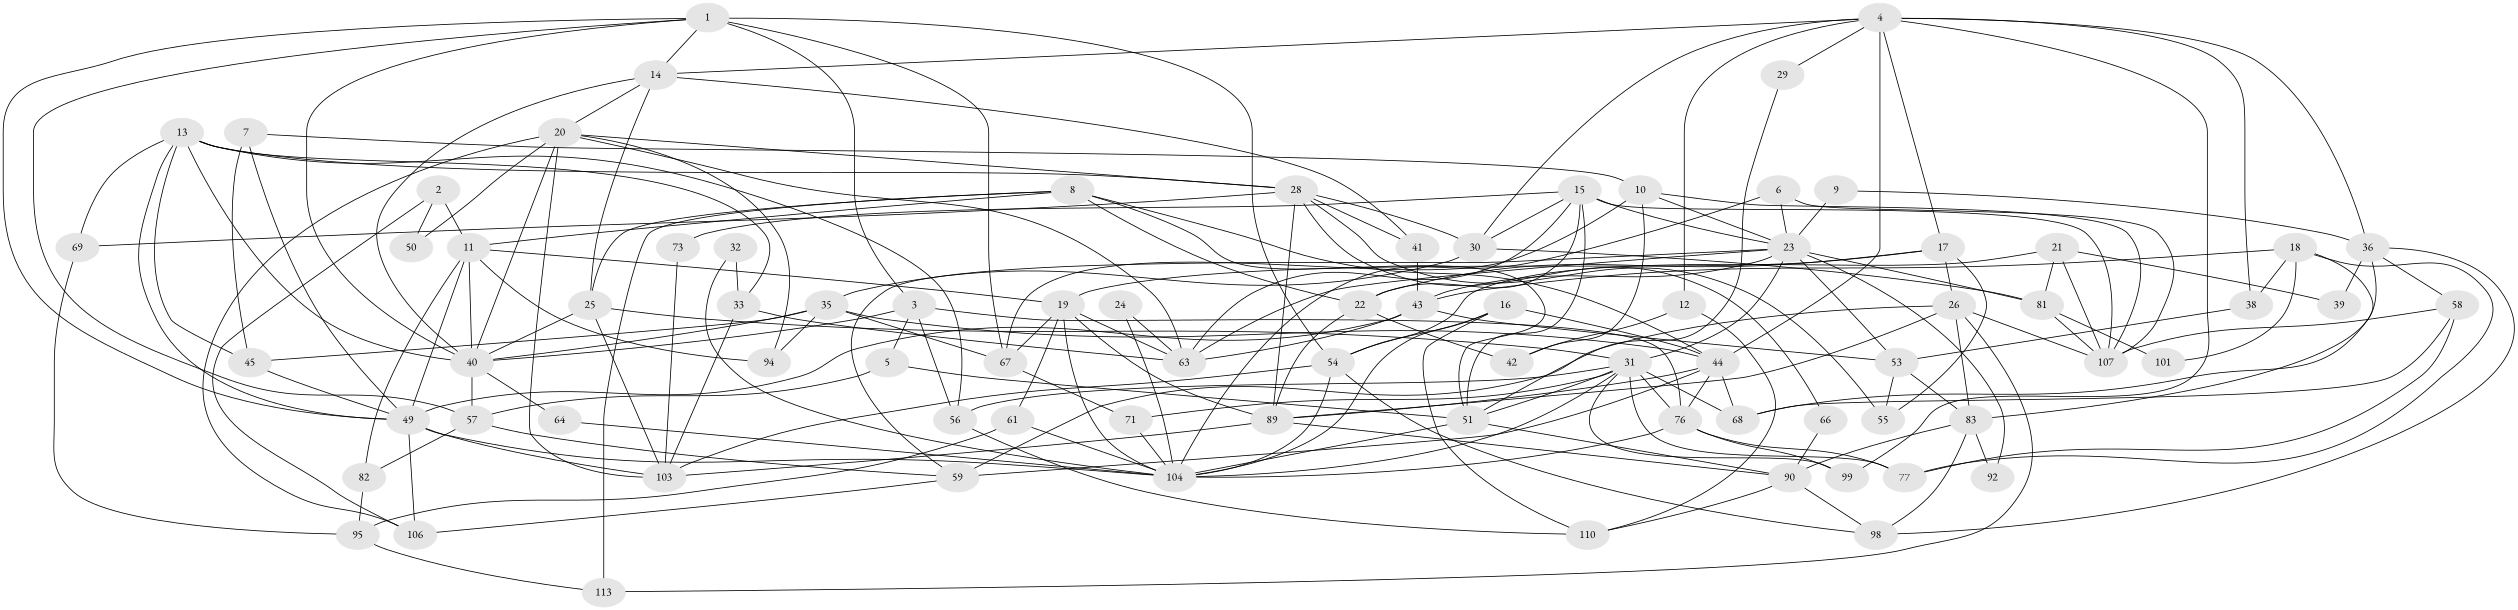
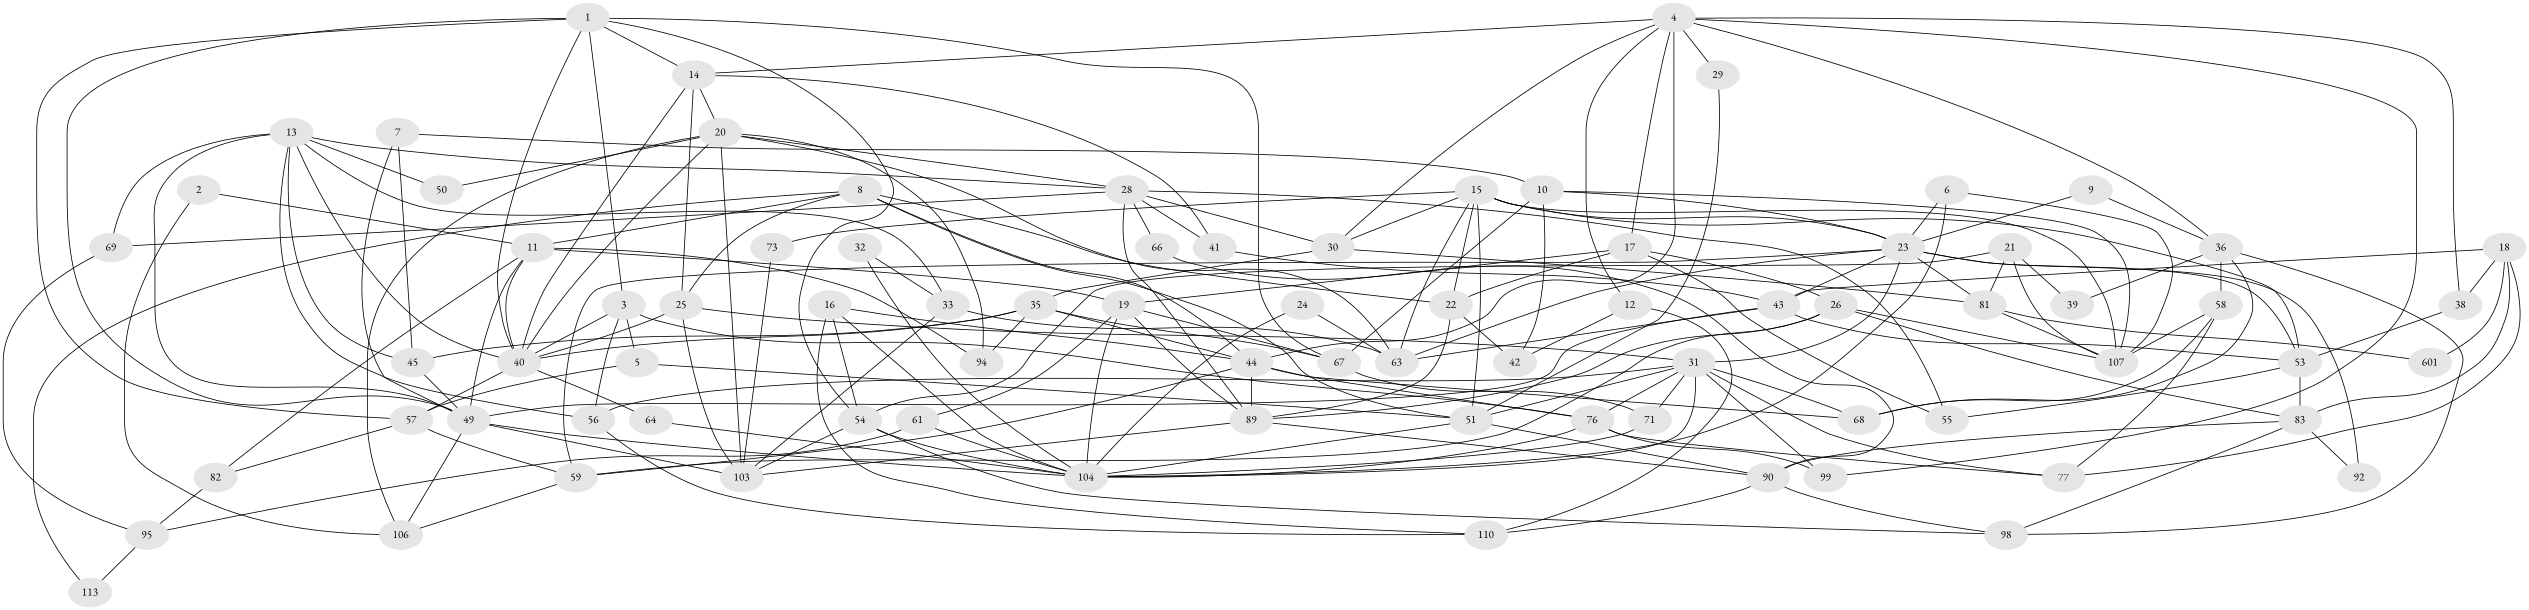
(425, 219) -> (367, 161)
none -> (1898, 219)
(1106, 326) -> none
(2163, 363) -> (2430, 363)
(1431, 578) -> none
